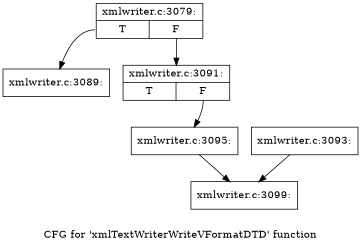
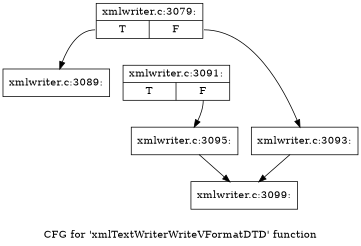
(176, 48) -> (262, 62)
